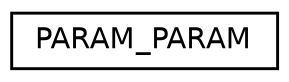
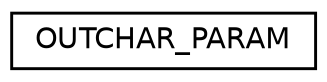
(145, 41) -> (164, 41)
